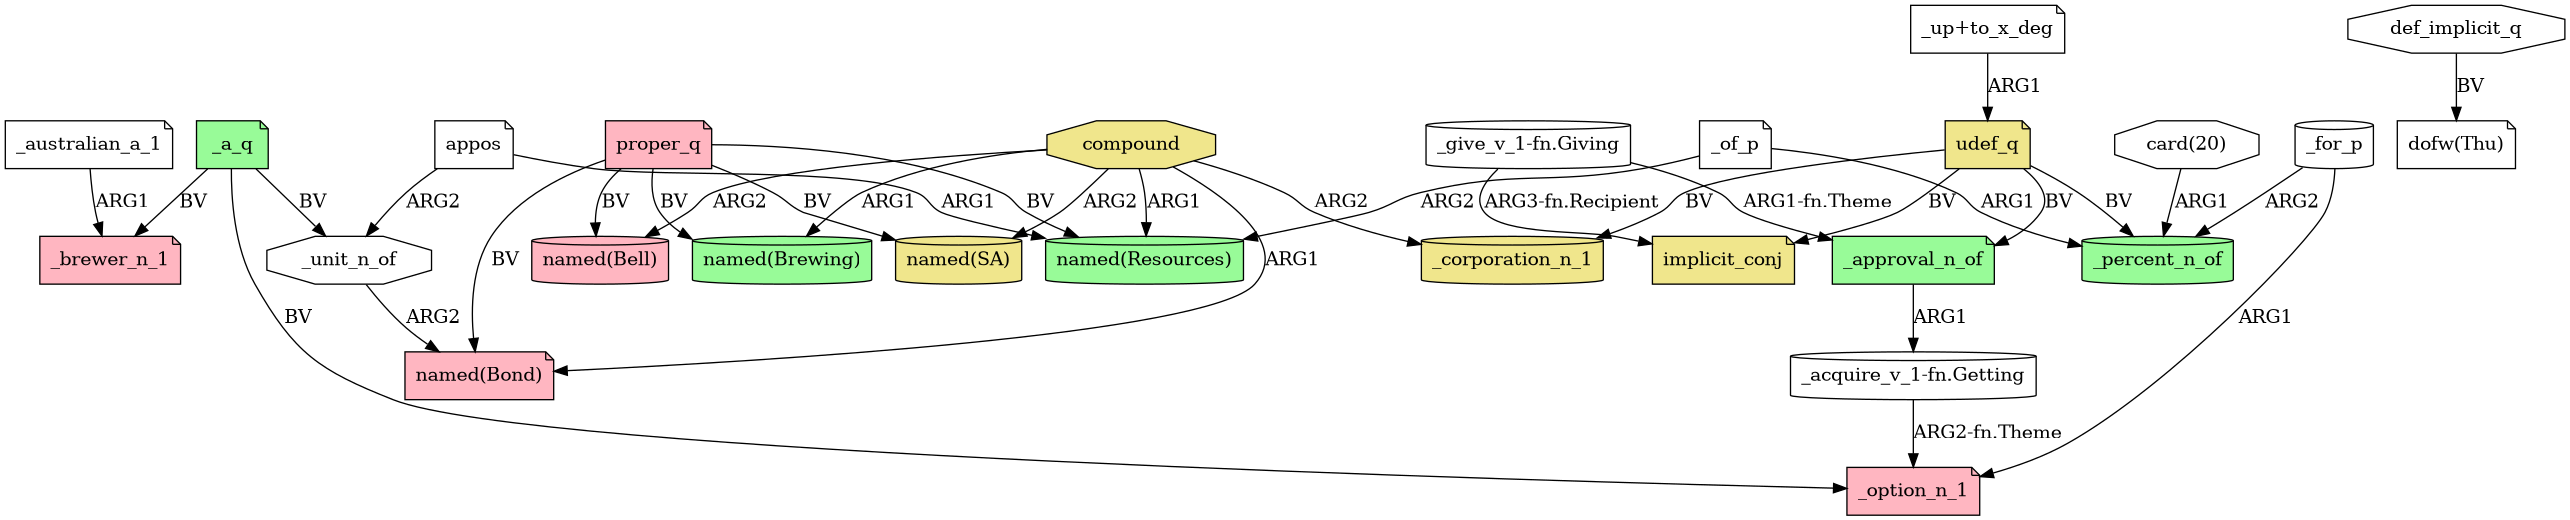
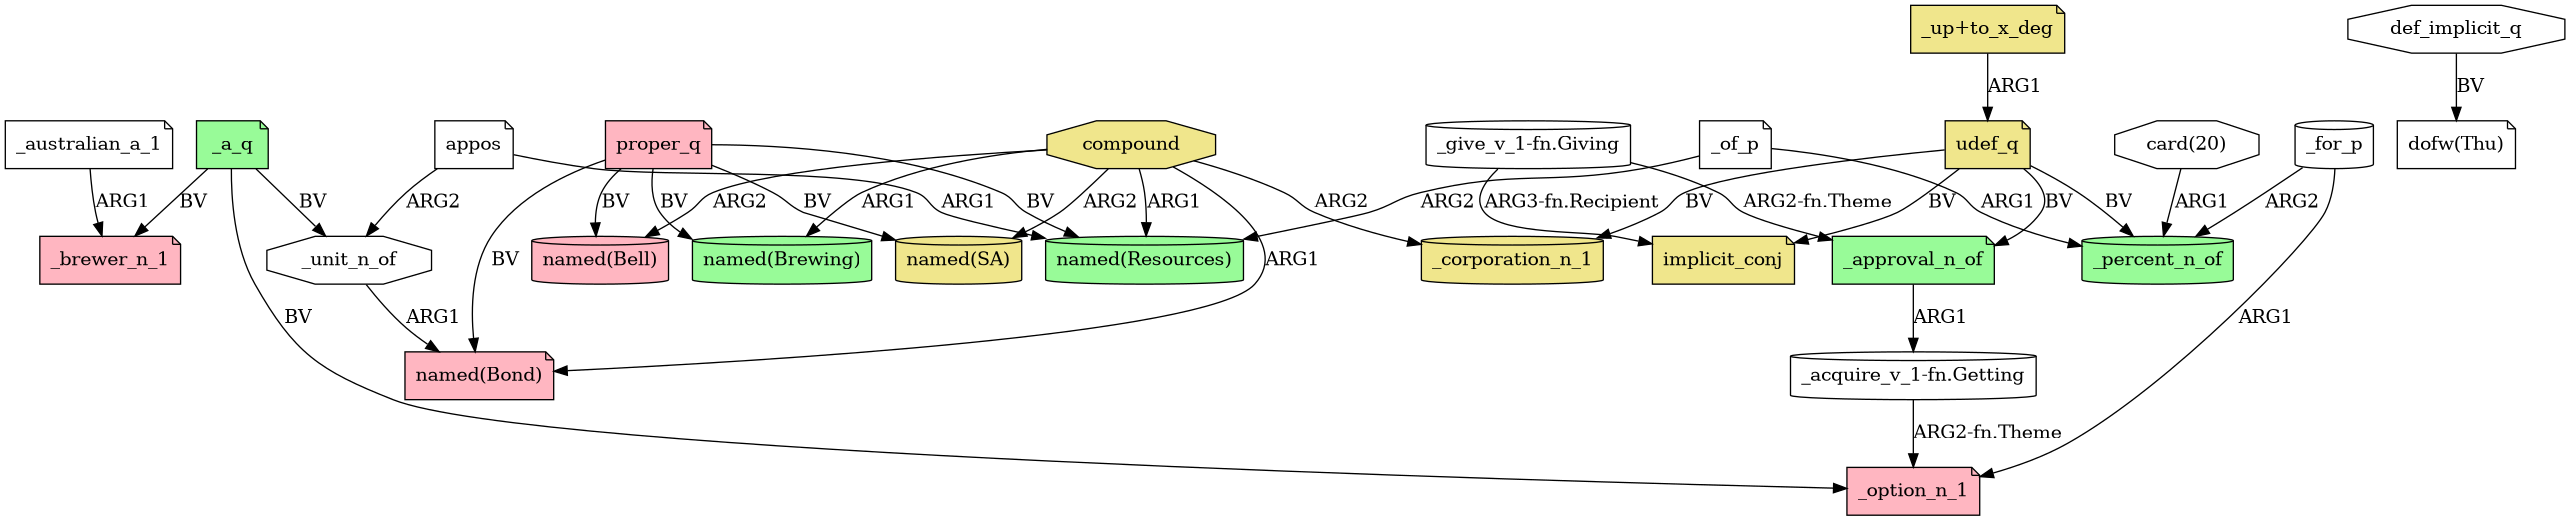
(1988, 29) -> (1988, 29)
(1818, 202) -> (1818, 202)
(434, 318) -> (434, 318)
